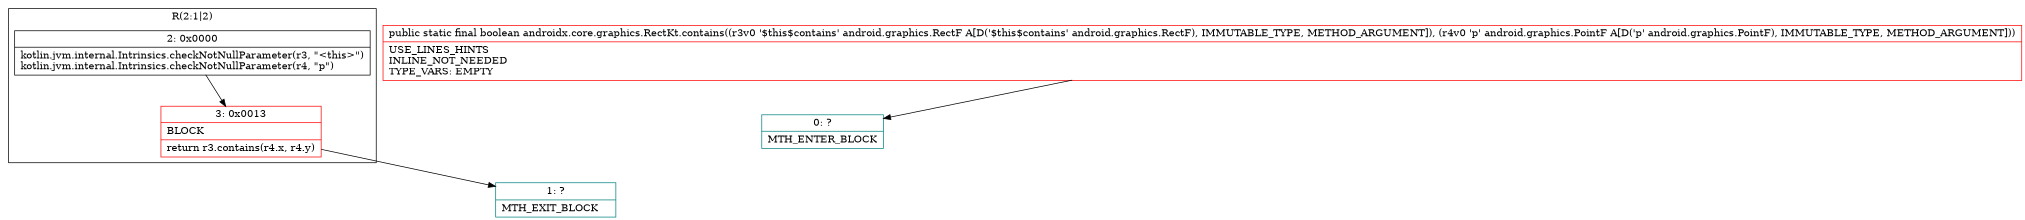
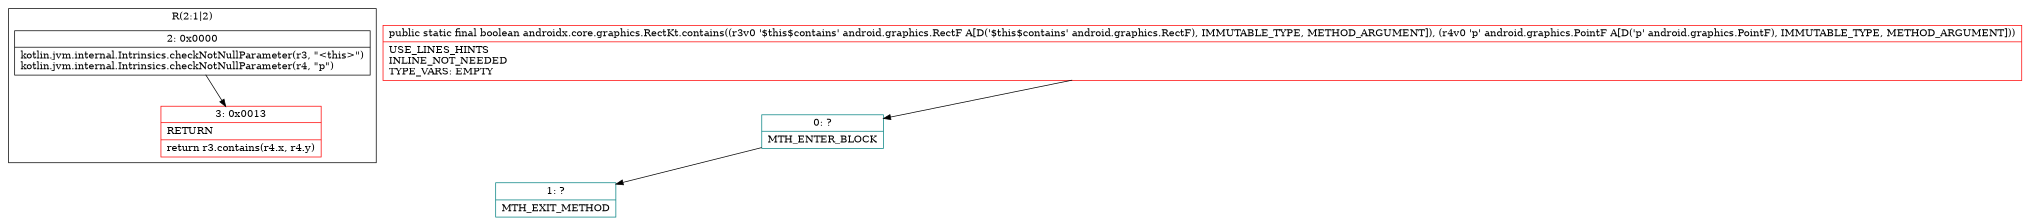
(185, 131) -> (190, 131)
(405, 167) -> (692, 165)
(550, 208) -> (556, 208)
